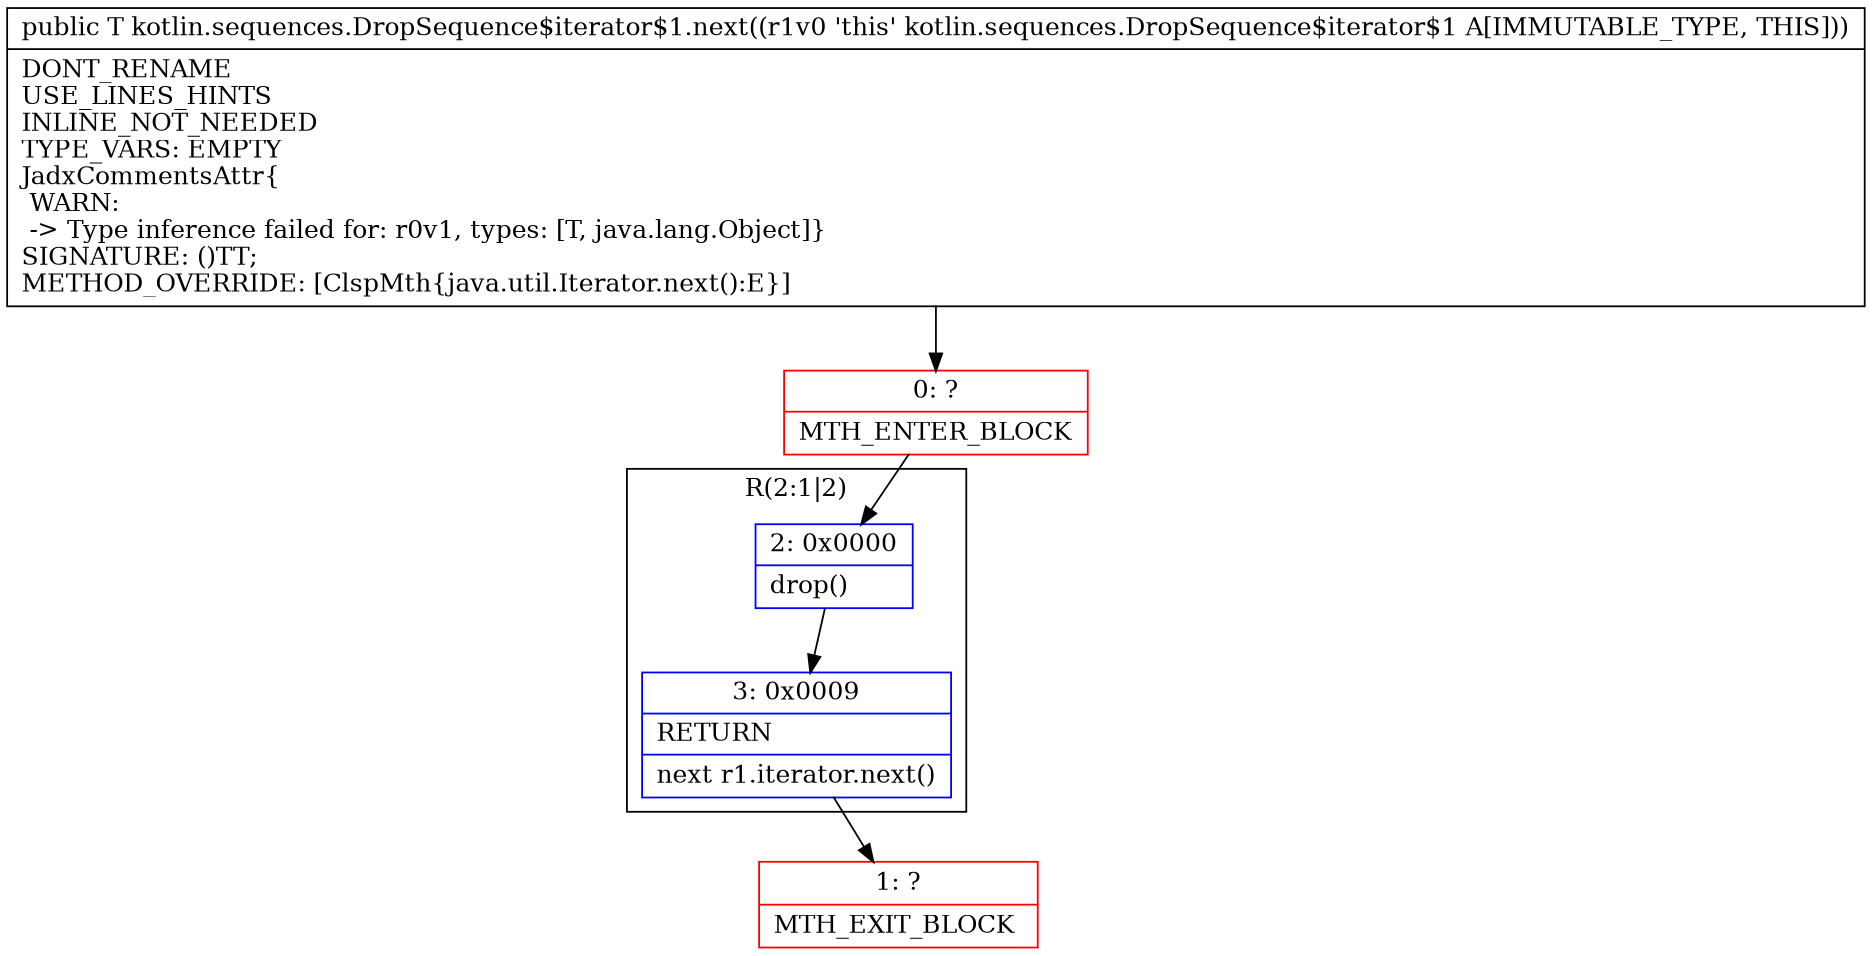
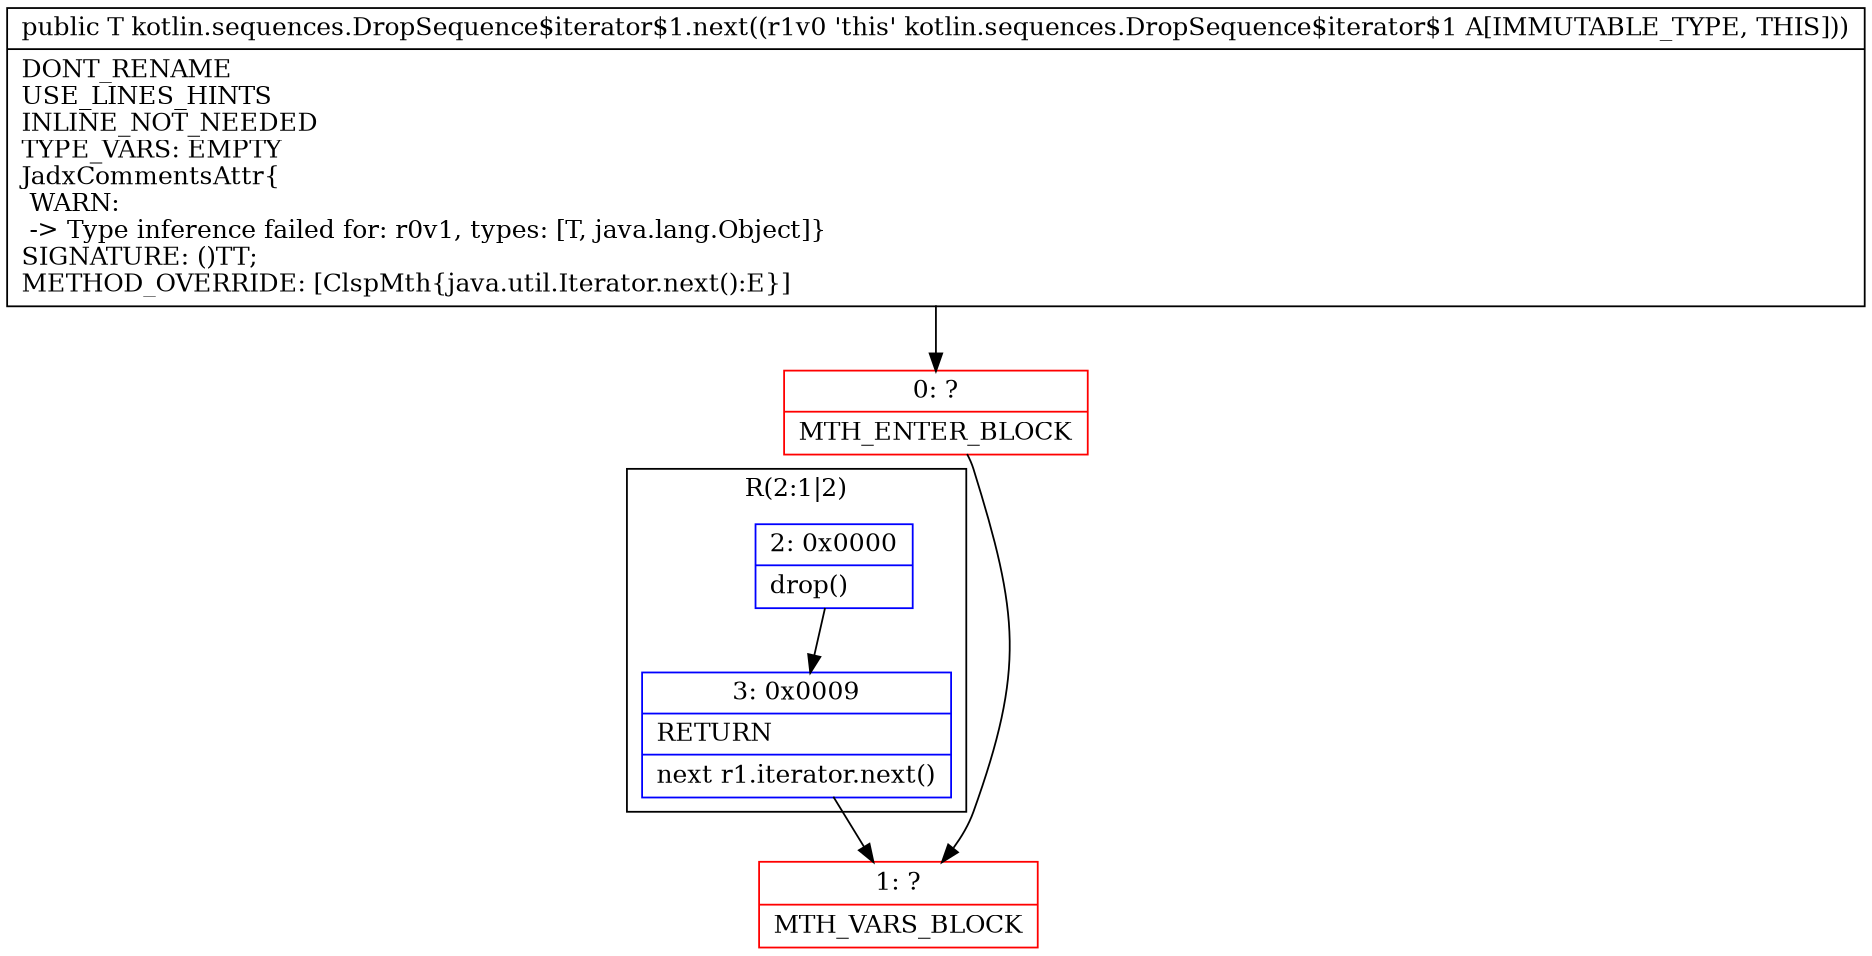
(890, 482) -> (1009, 653)
(895, 925) -> (898, 925)
